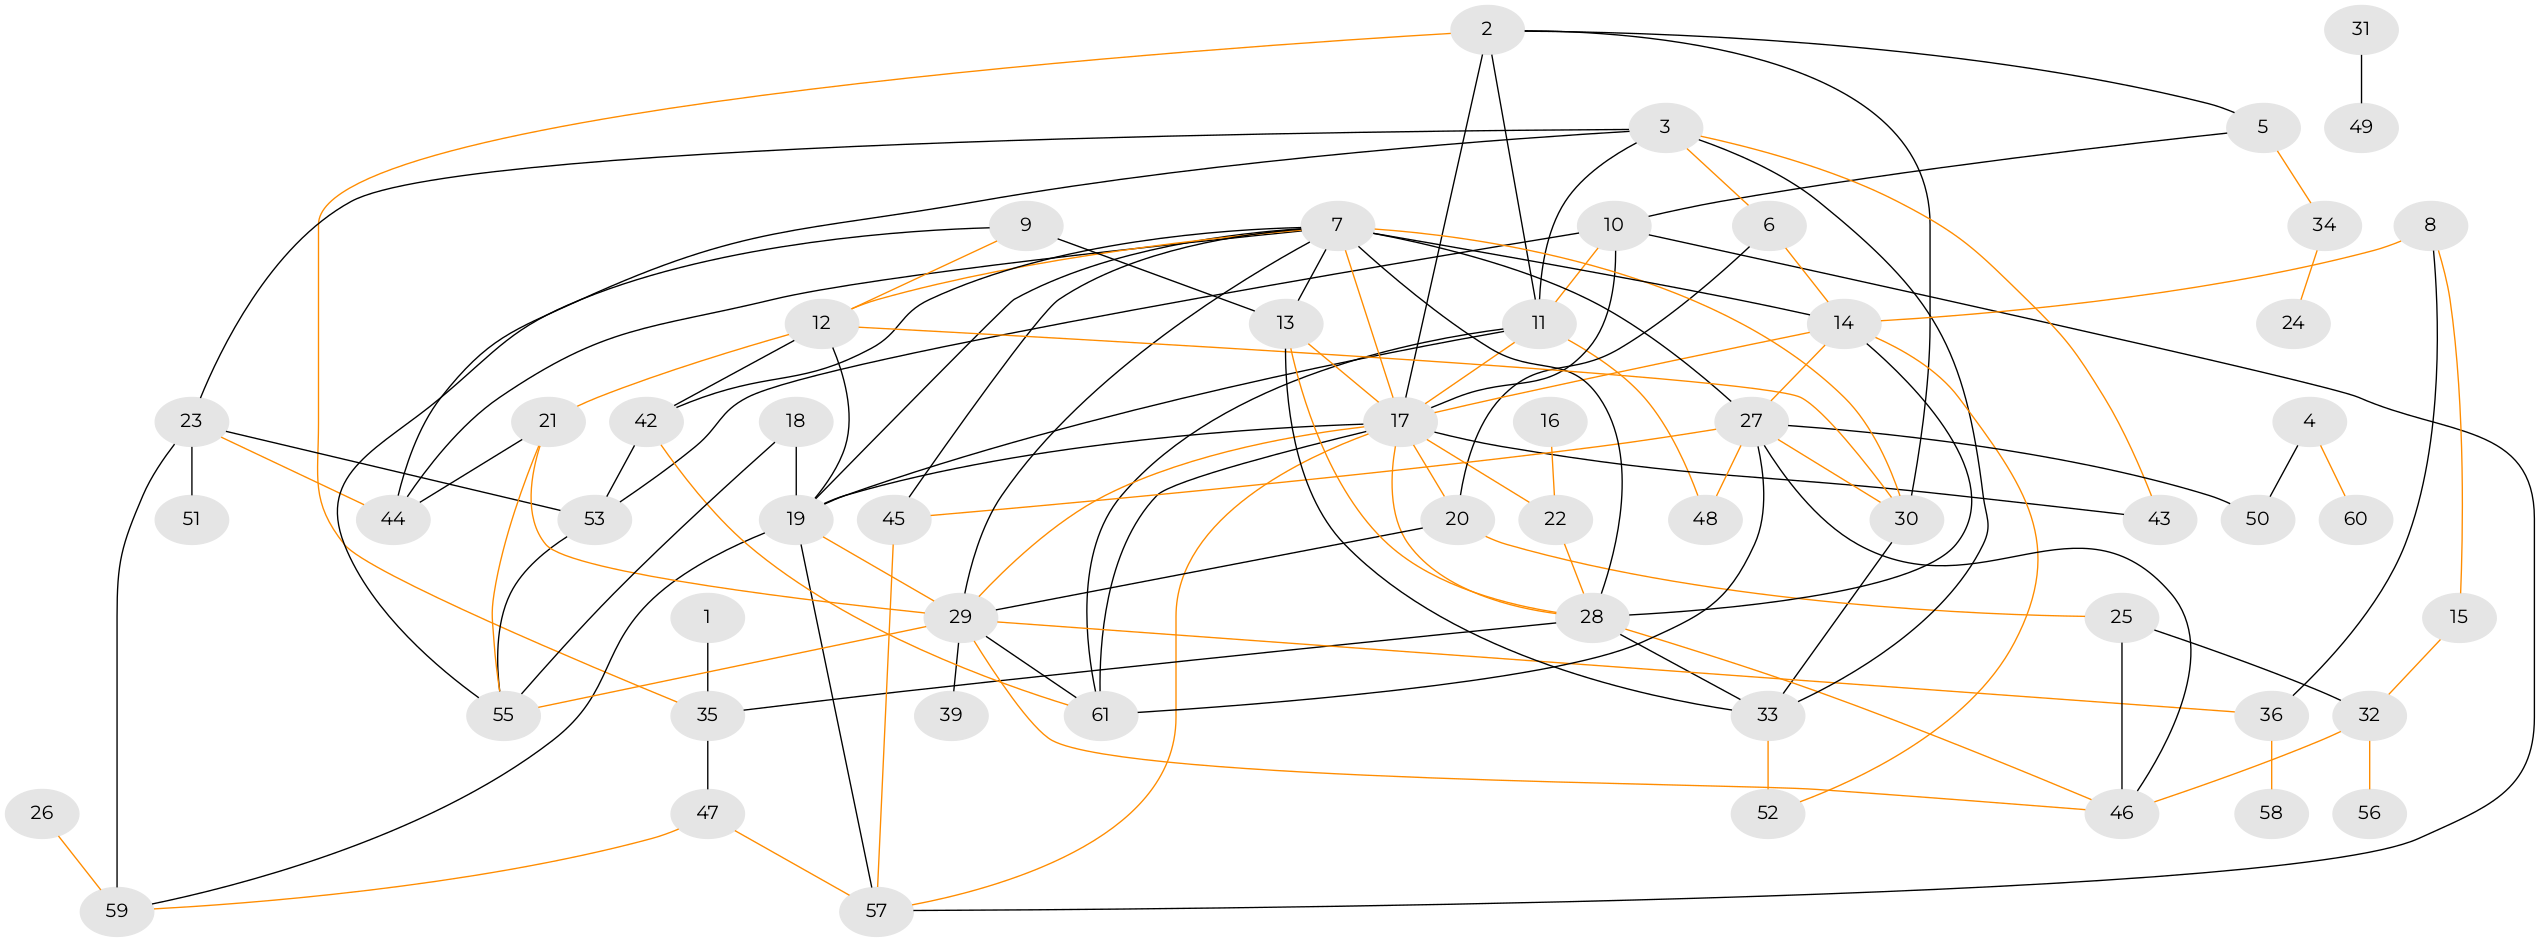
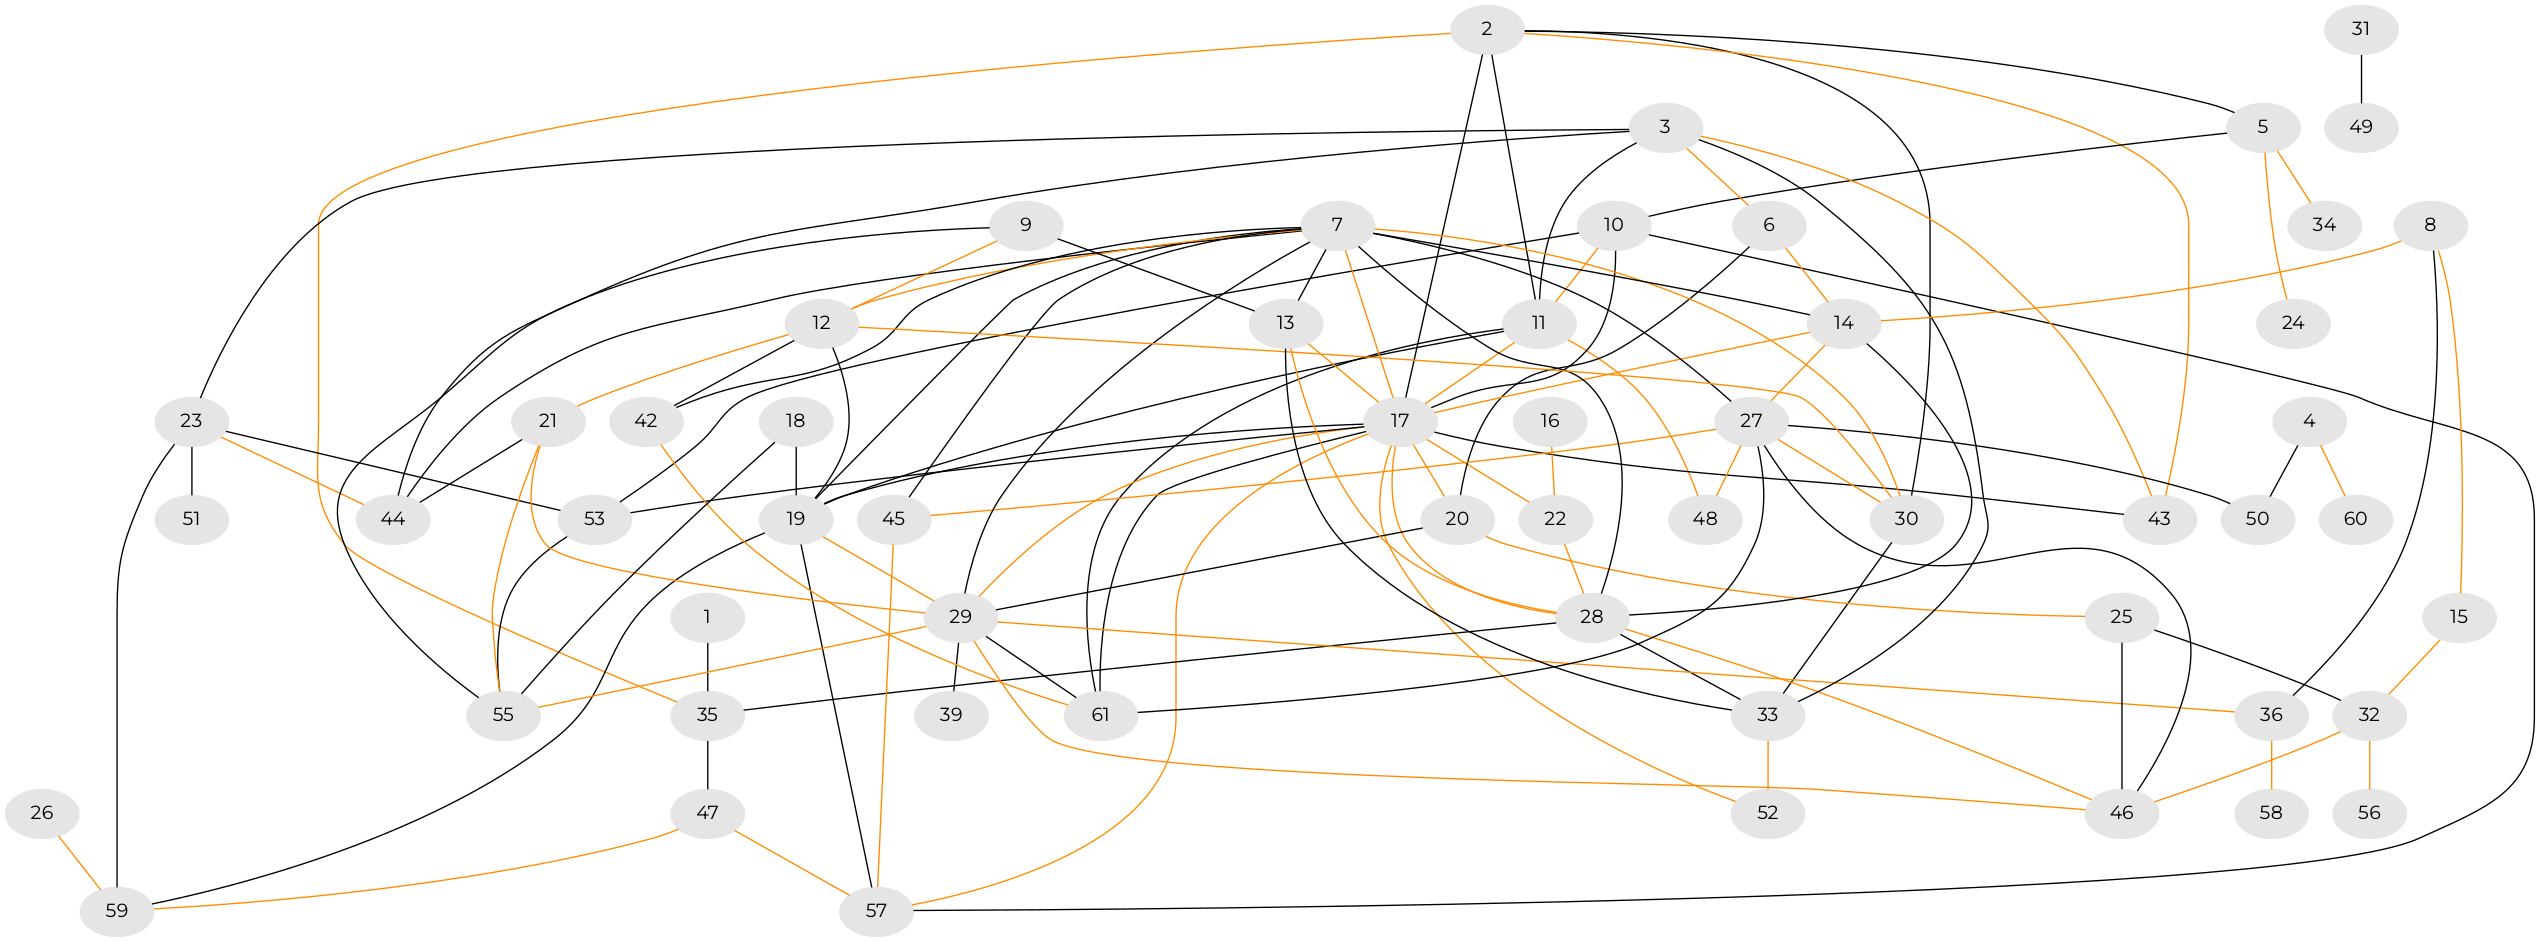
none -> (2014, 105)
(2309, 275) -> (2272, 227)
(621, 471) -> (1089, 455)
(2032, 595) -> (1520, 689)
